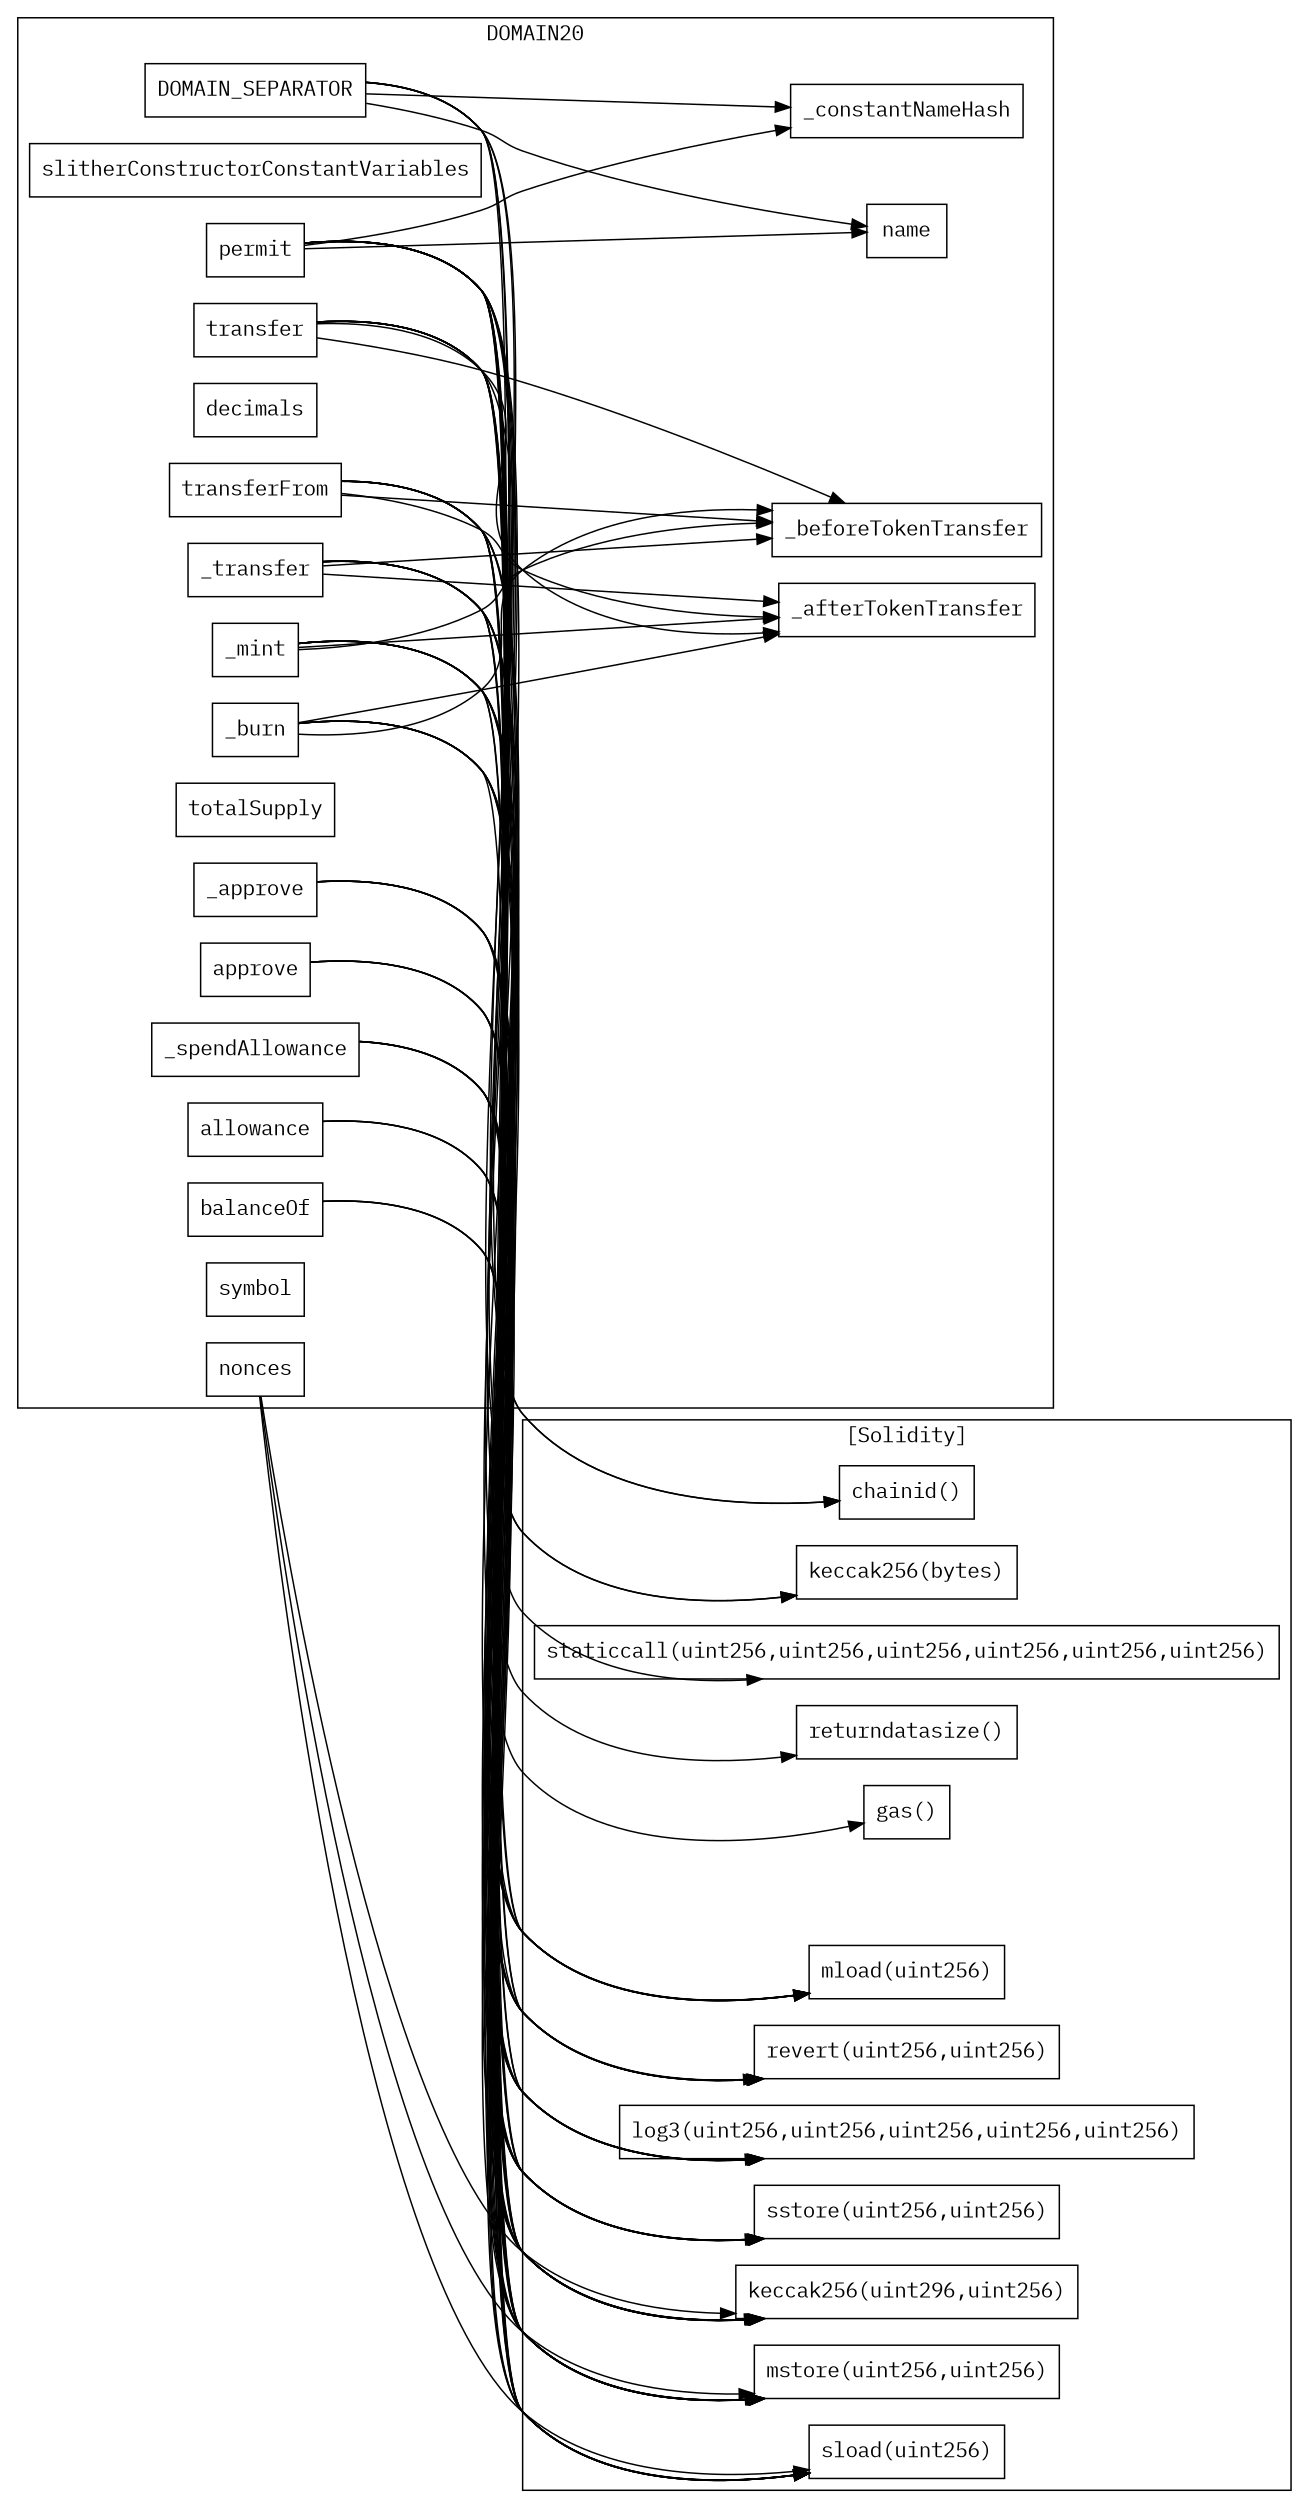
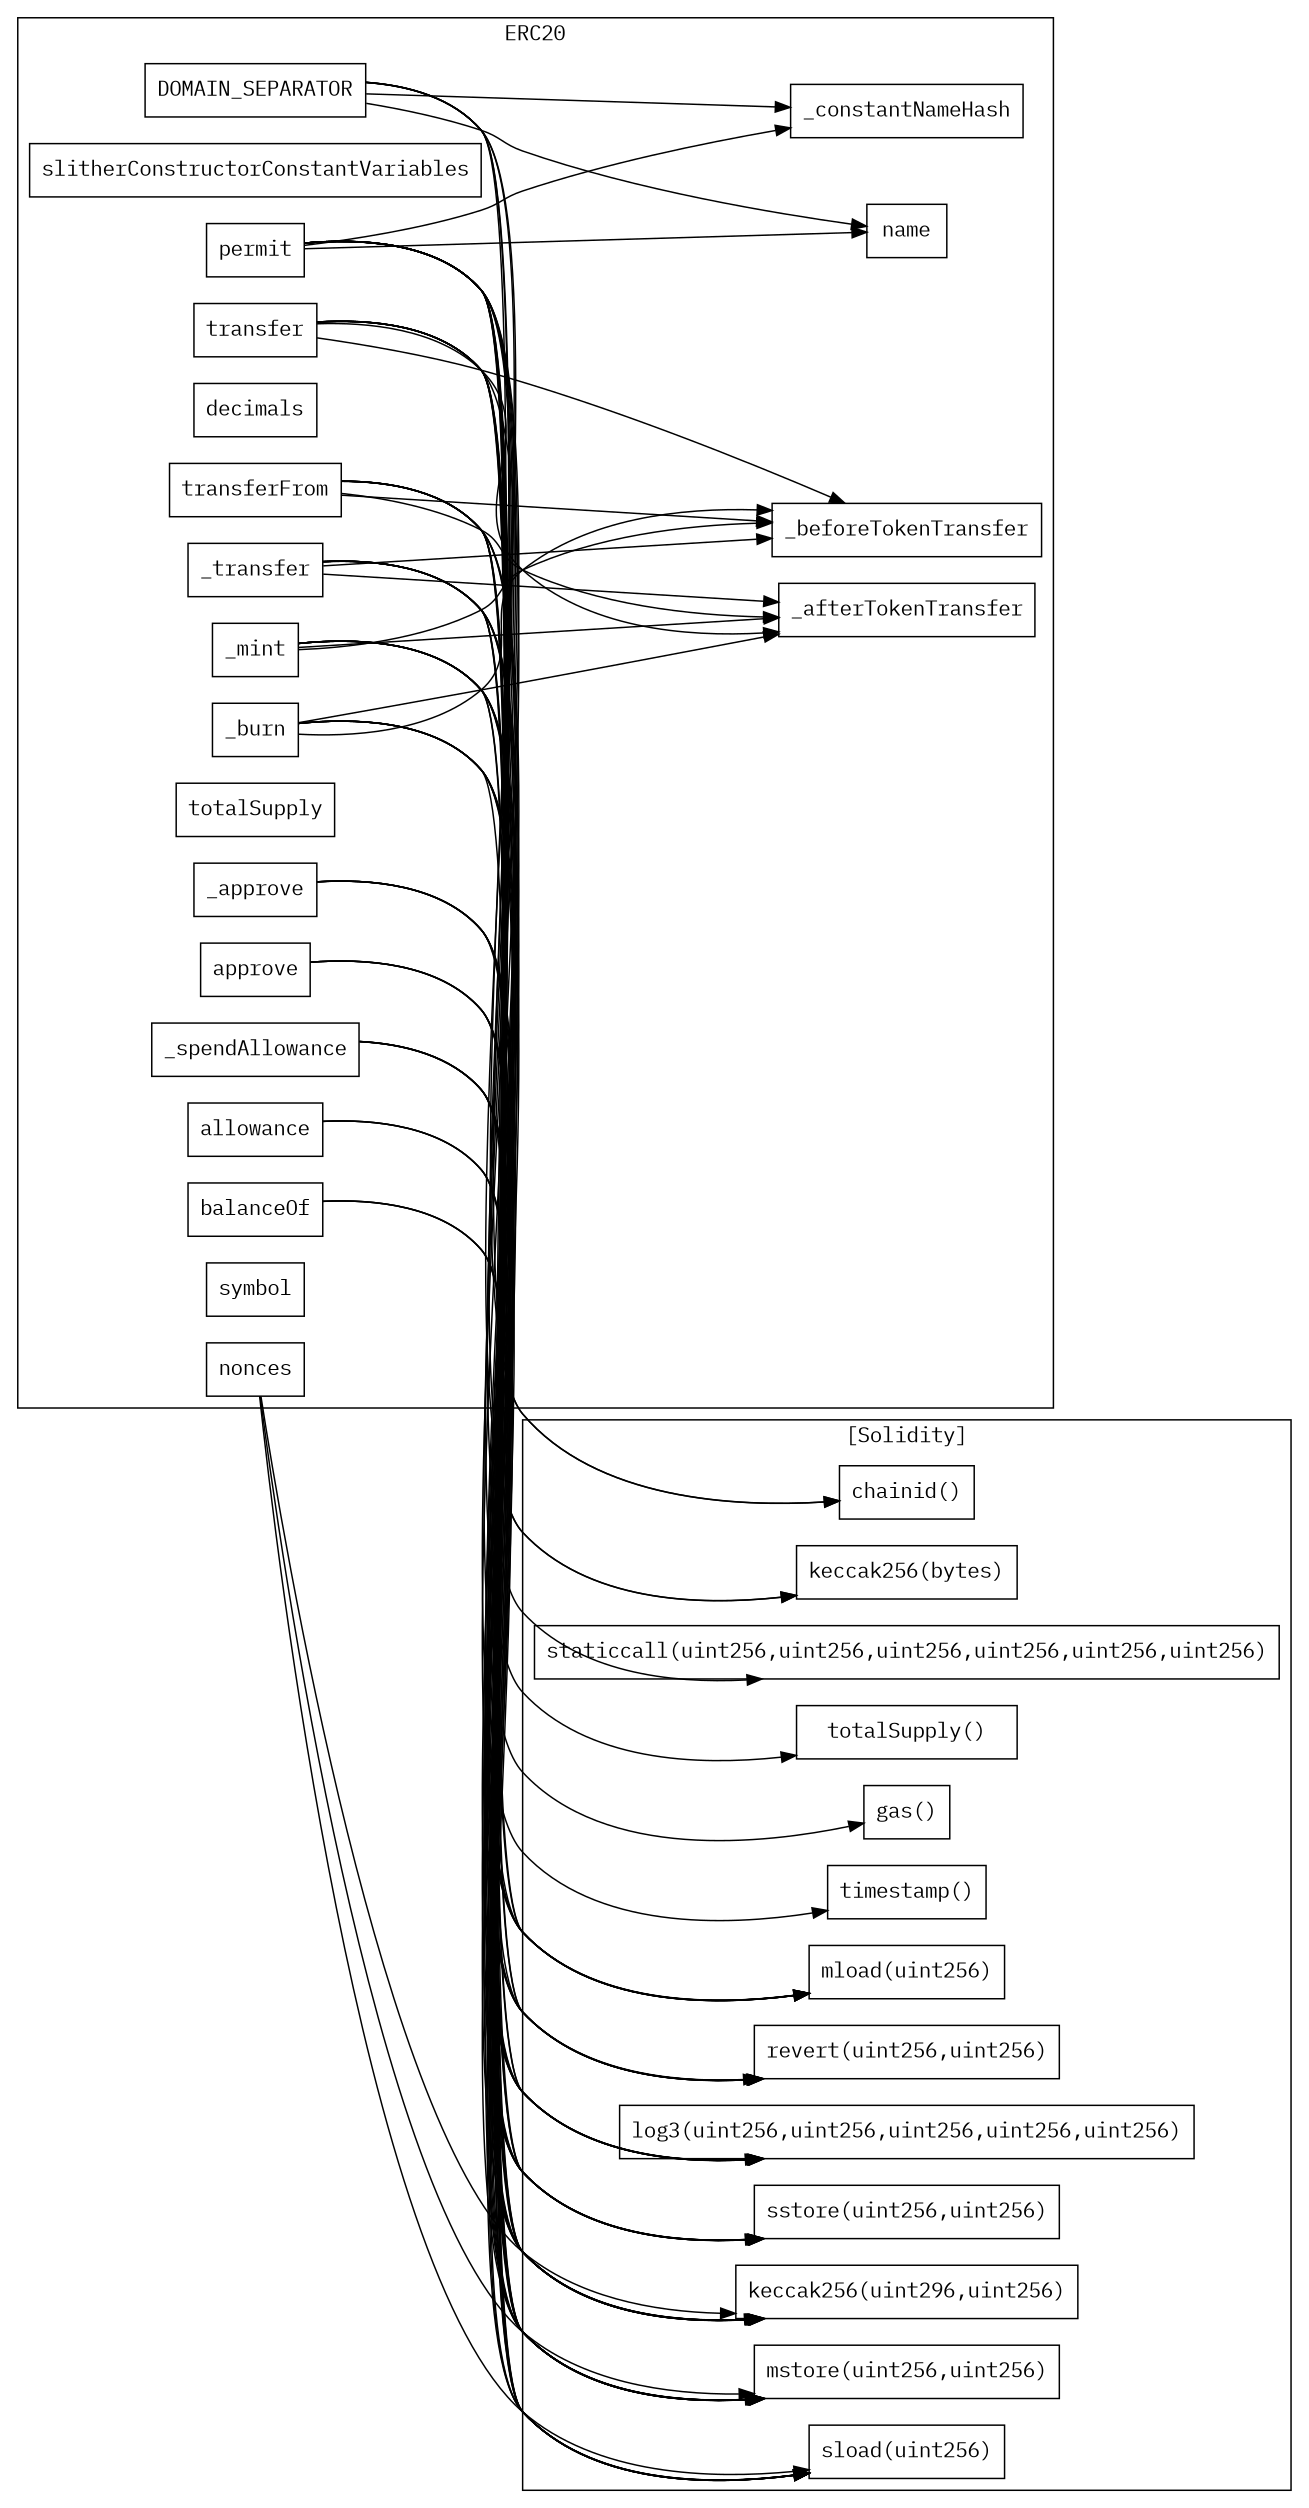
(536, 35) -> (536, 35)
(907, 1732) -> (907, 1732)
none -> (907, 1892)
